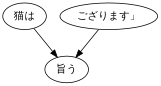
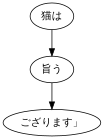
(90, 41) -> (52, 92)
